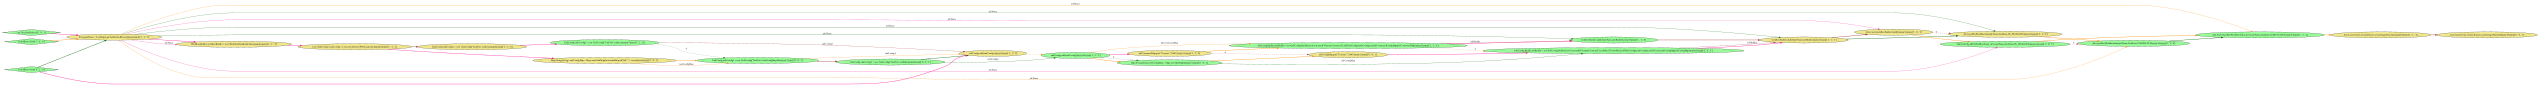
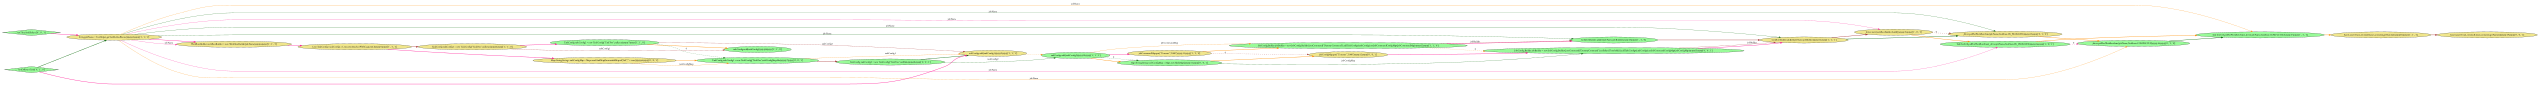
(32, 42) -> none
none -> (758, 49)
